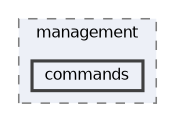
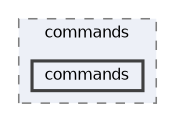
(88, 34) -> (88, 34)
